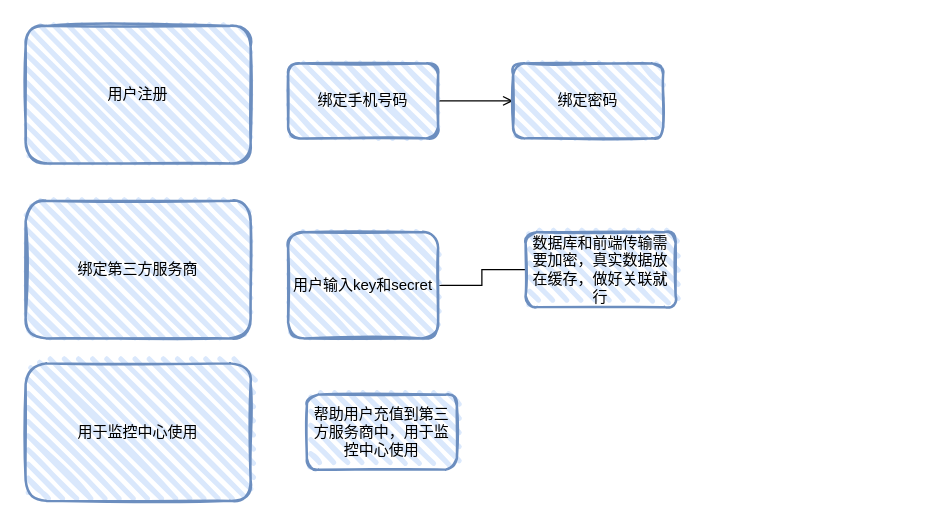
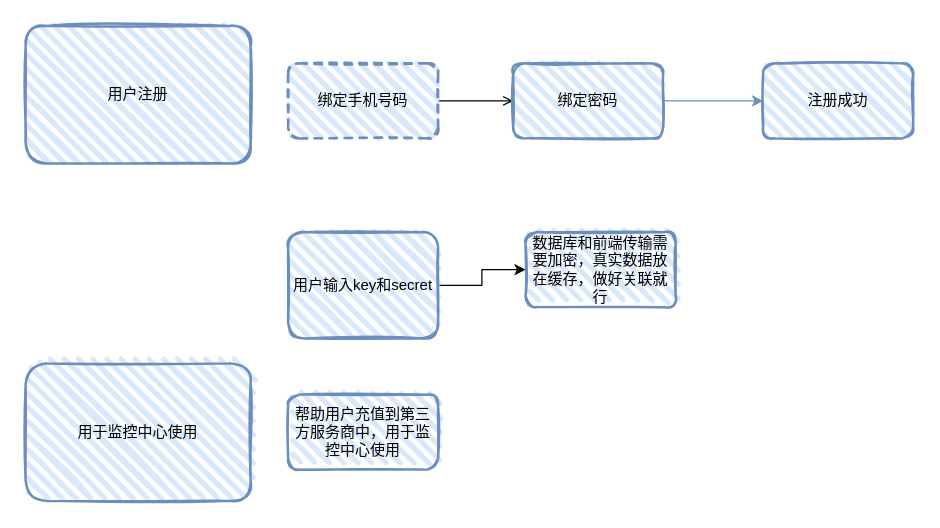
(363, 101) -> (363, 101)
none -> (709, 101)
none -> (838, 101)
(138, 269) -> none
(520, 269) -> (516, 269)
(382, 432) -> (363, 432)
